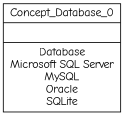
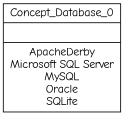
(62, 52) -> (62, 52)
